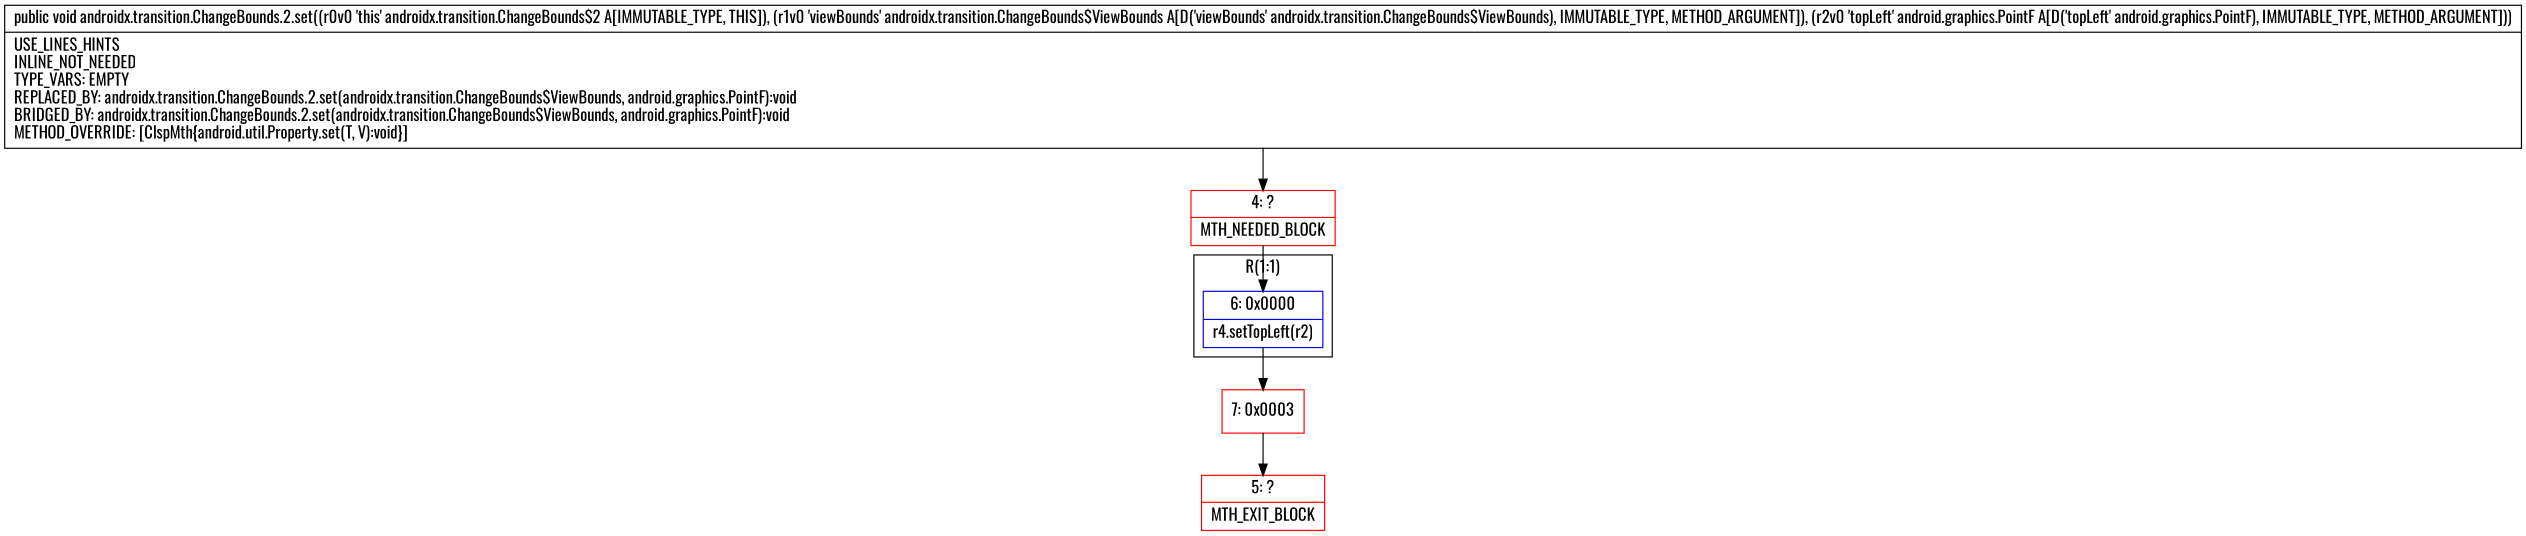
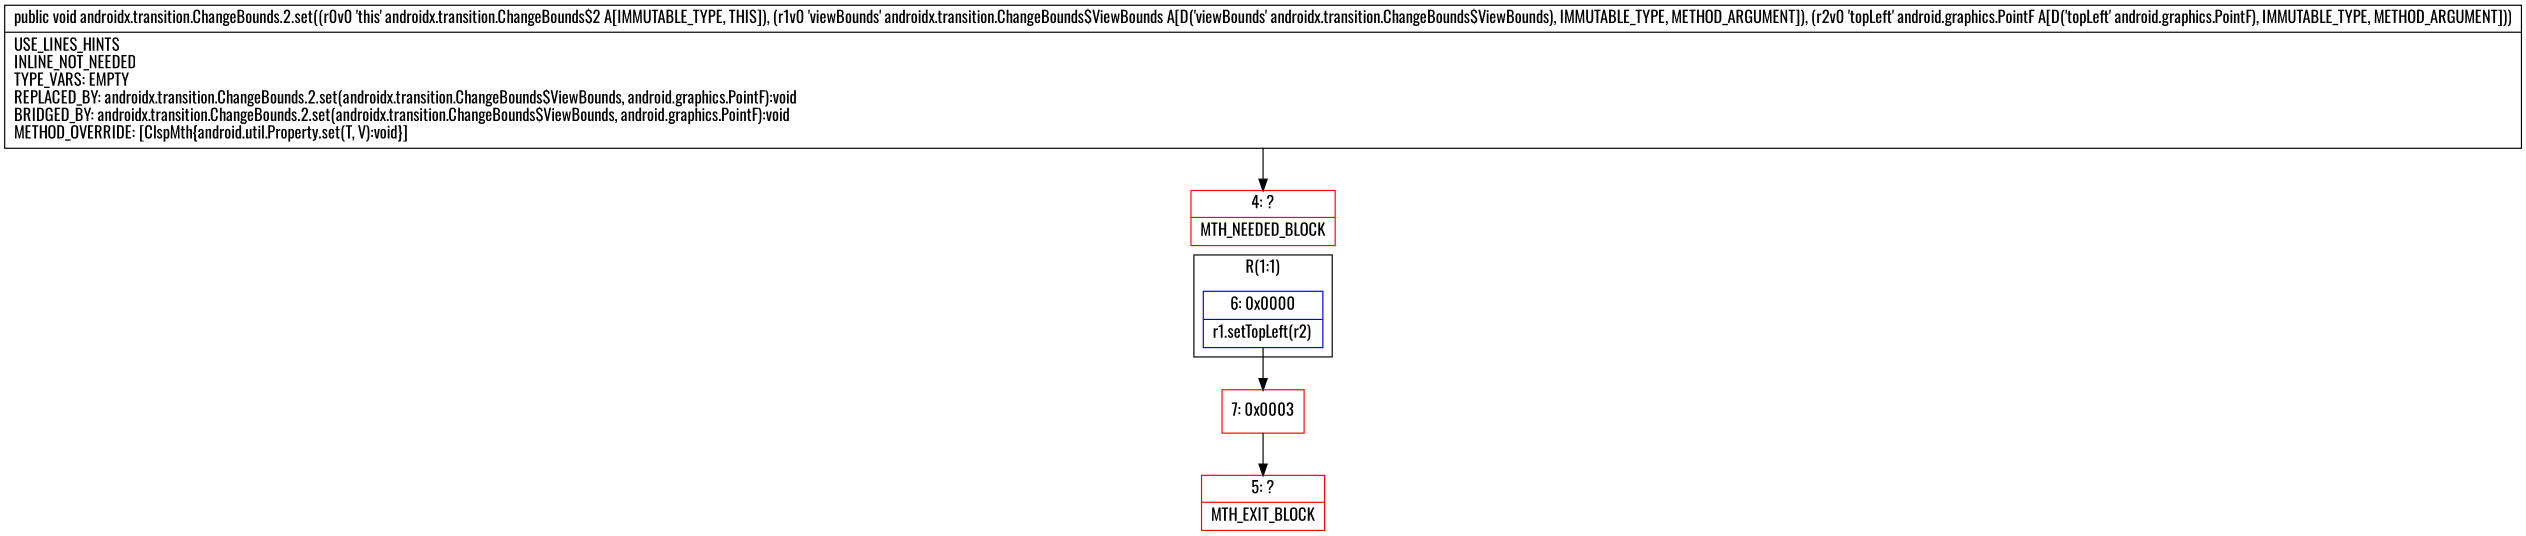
(1263, 262) -> none
(1263, 333) -> (1262, 333)
